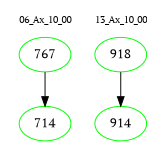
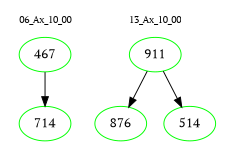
(45, 55) -> (45, 55)
(121, 55) -> (155, 55)
none -> (121, 124)
(121, 124) -> (190, 124)
